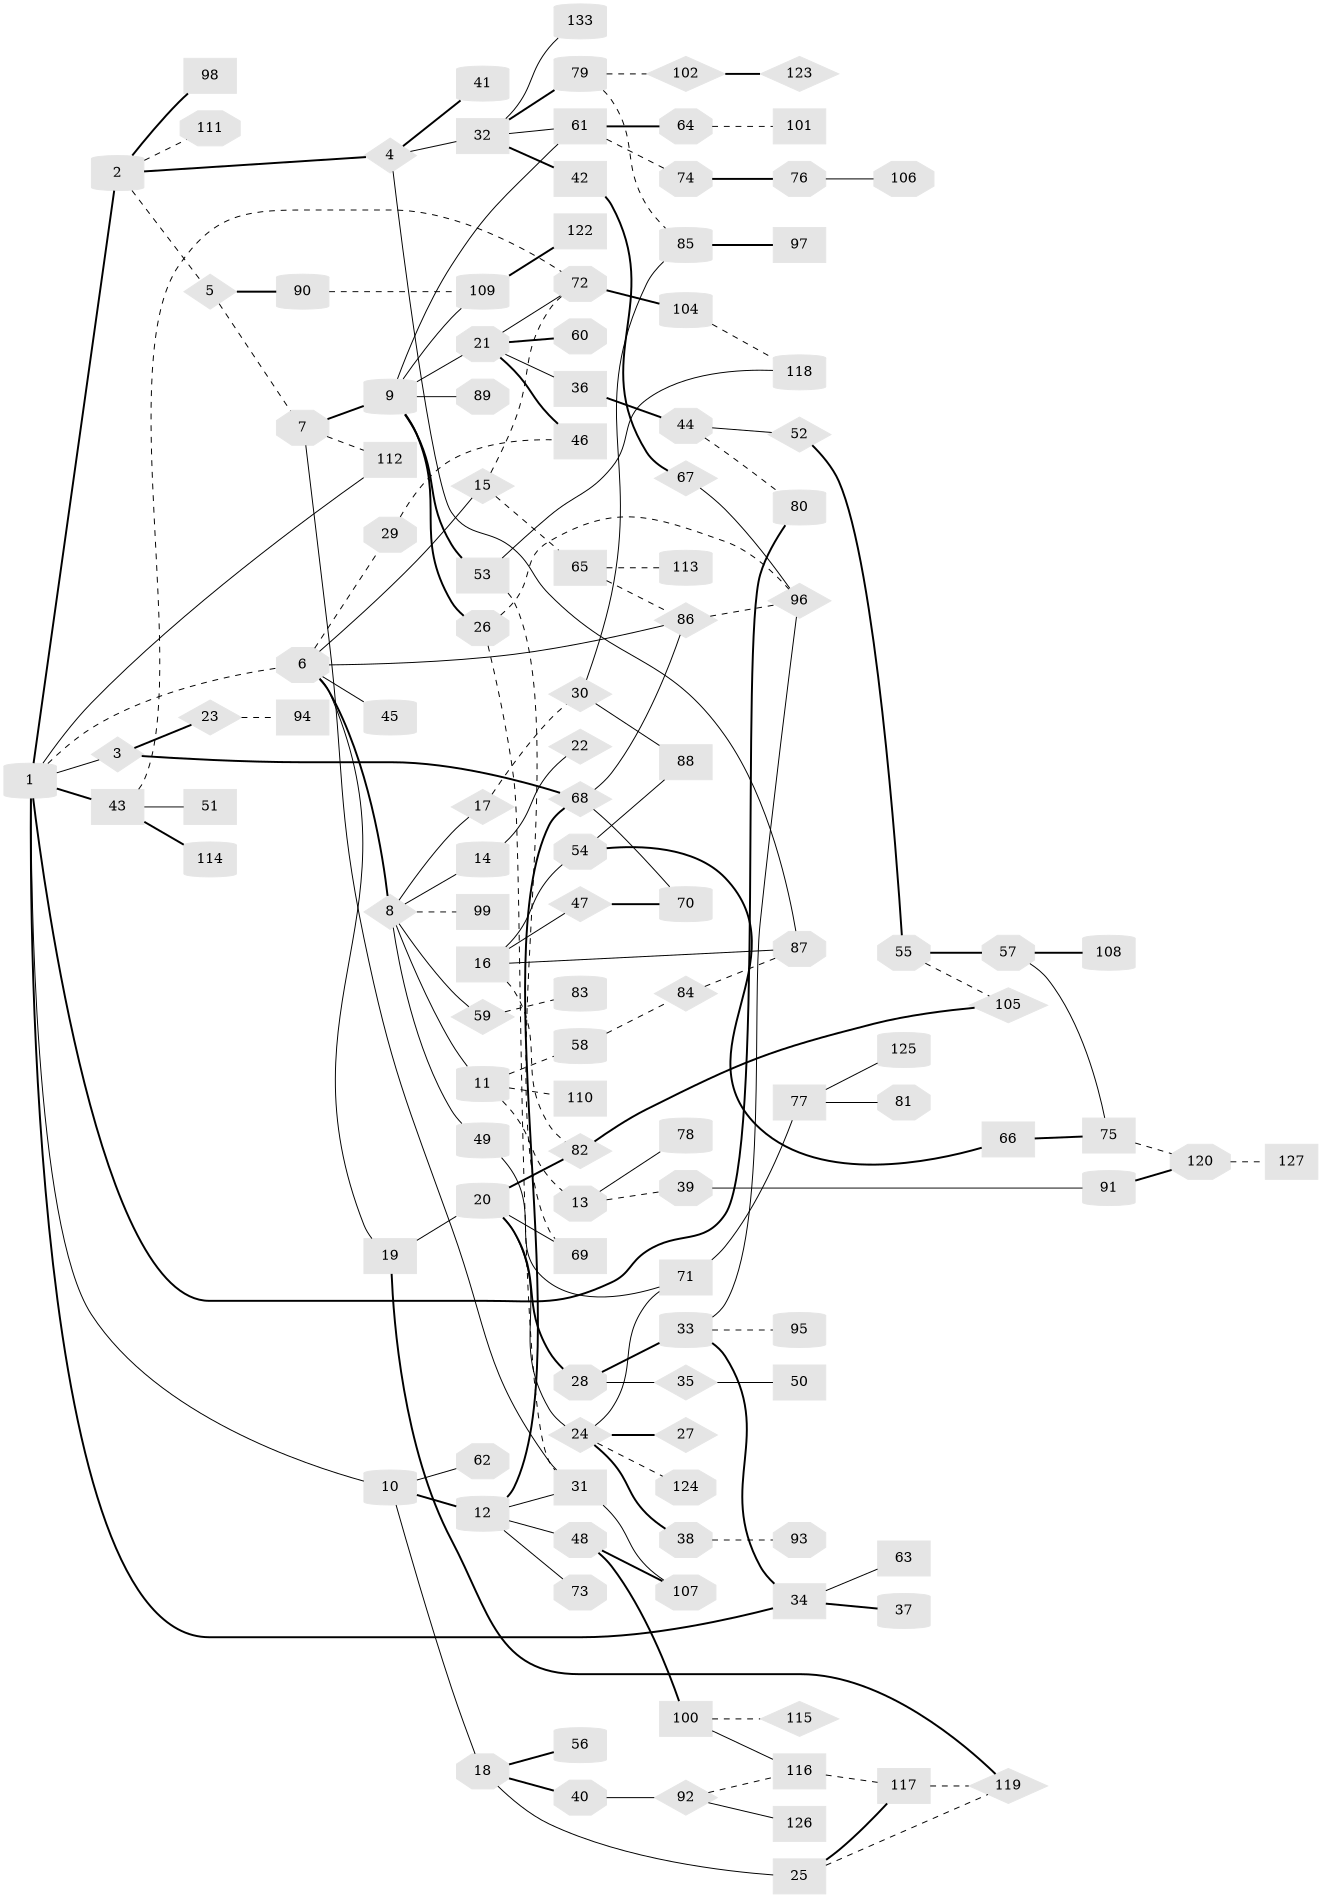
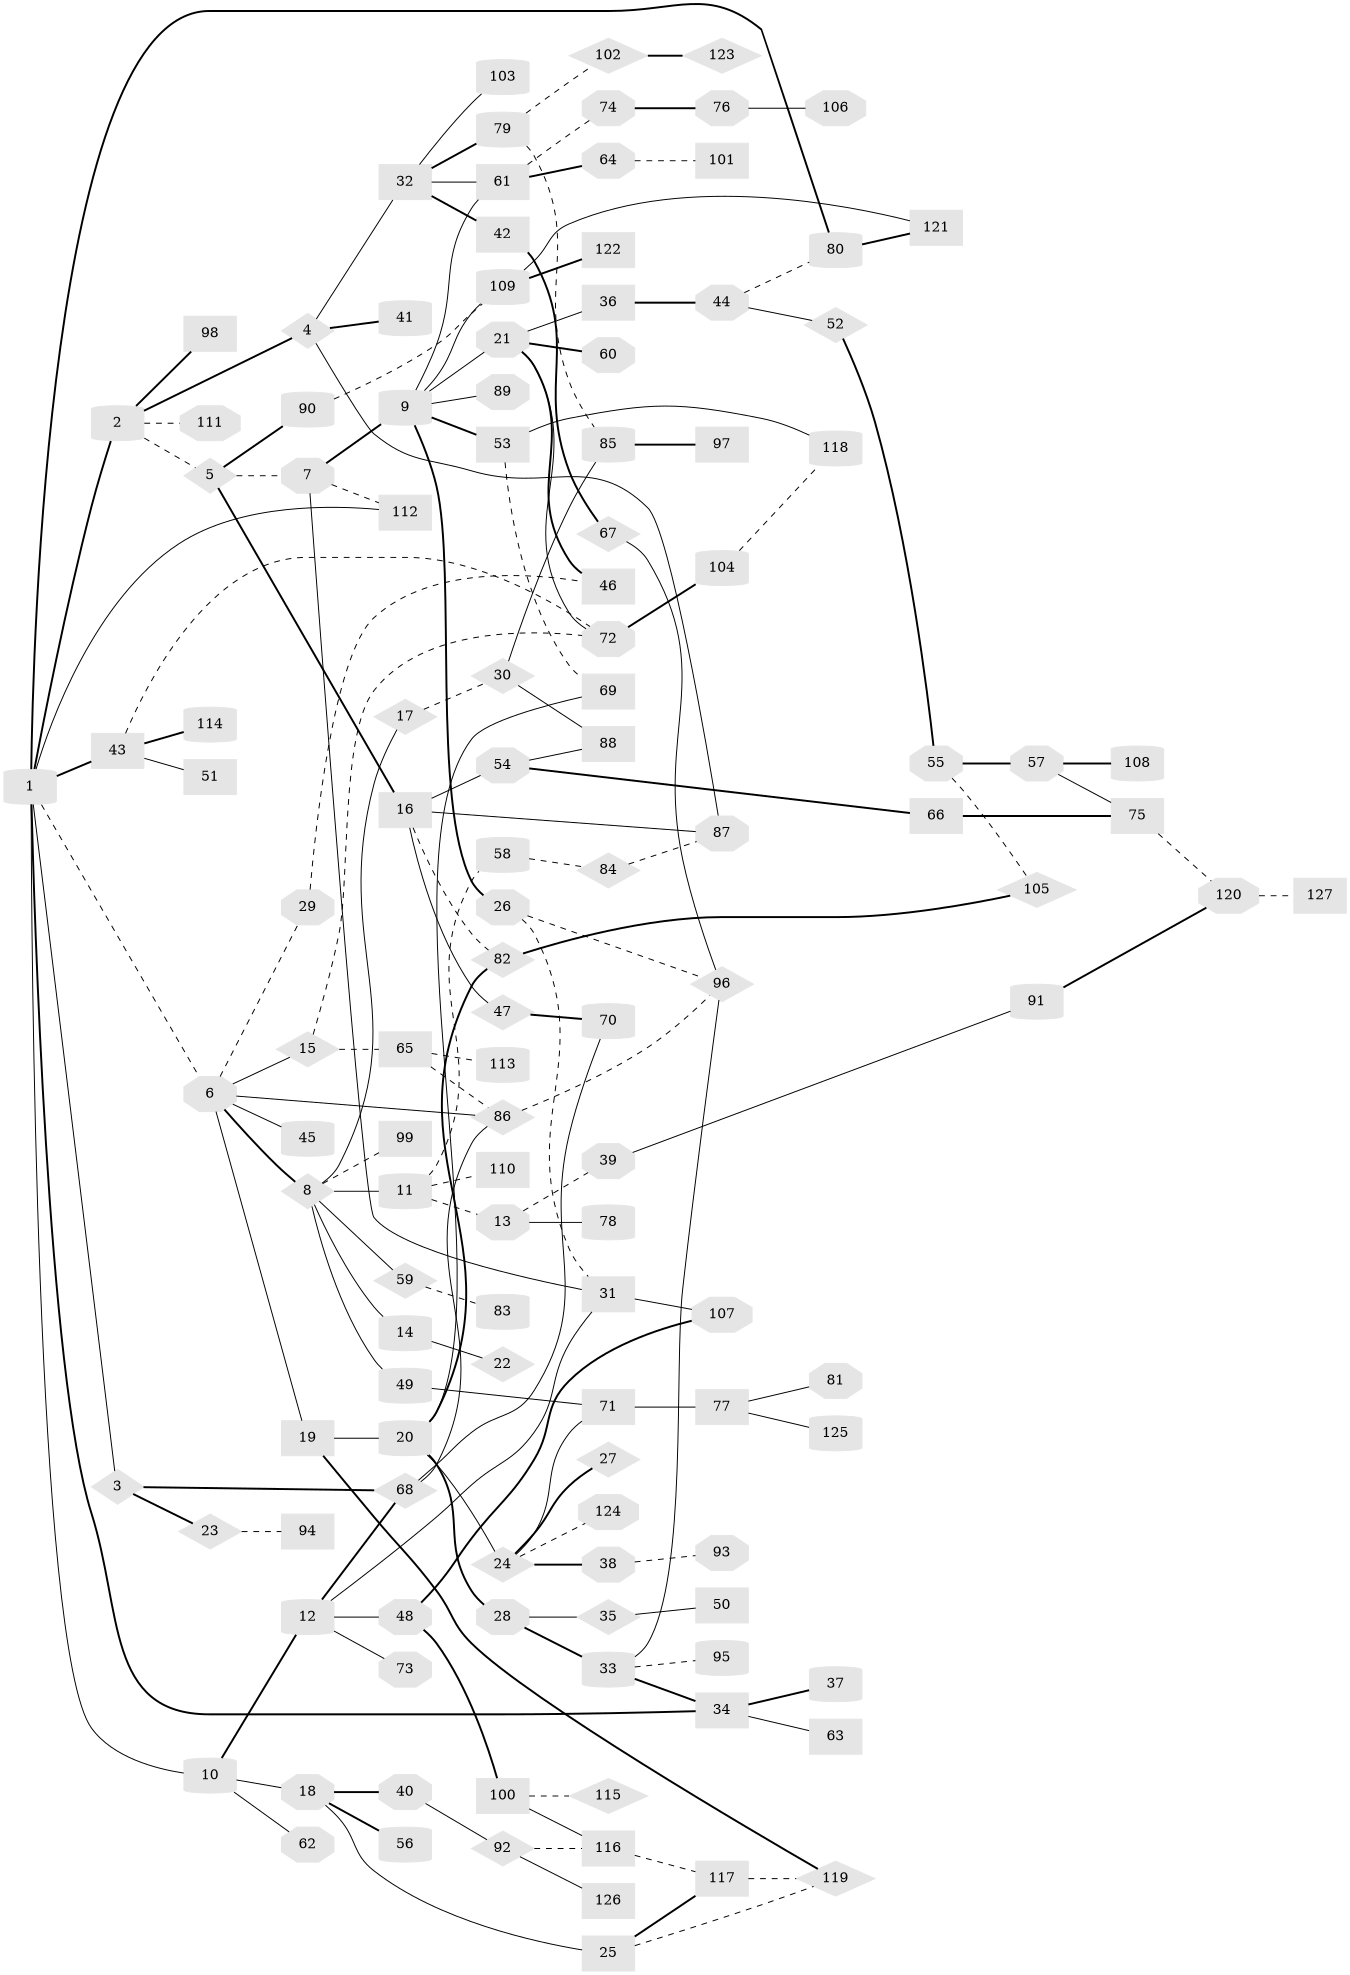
(580, 21) -> (503, 77)
none -> (936, 228)
none -> (306, 640)
